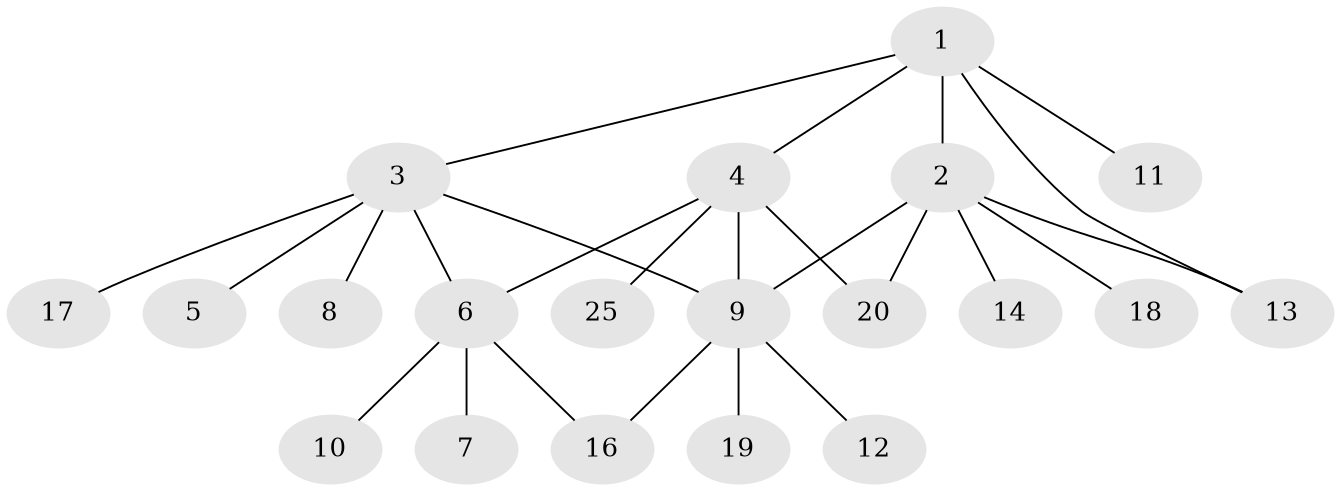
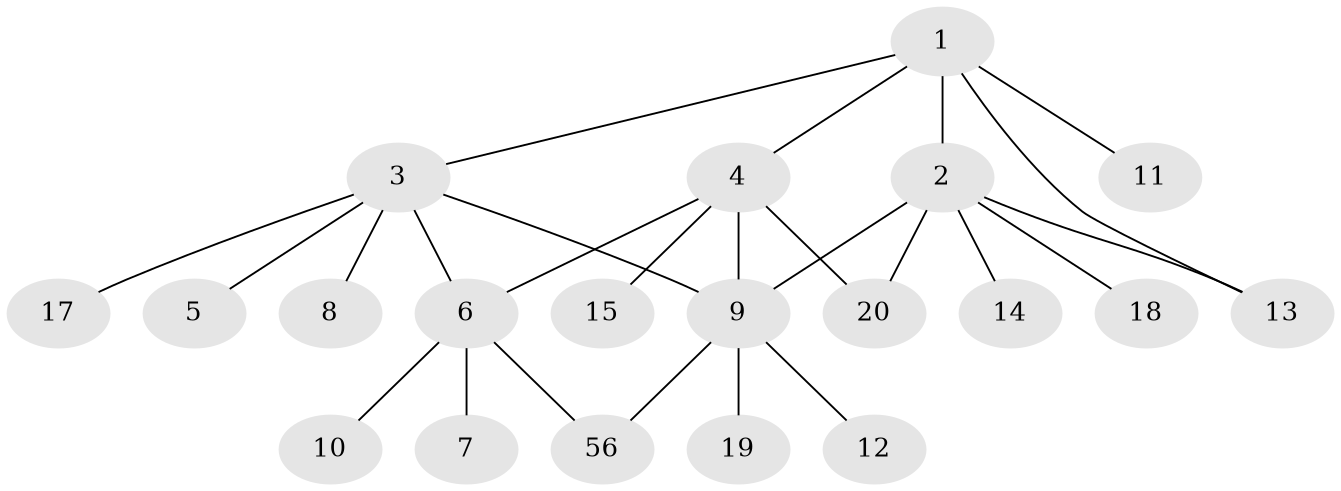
(603, 314) -> (603, 314)
(603, 450) -> (603, 450)
